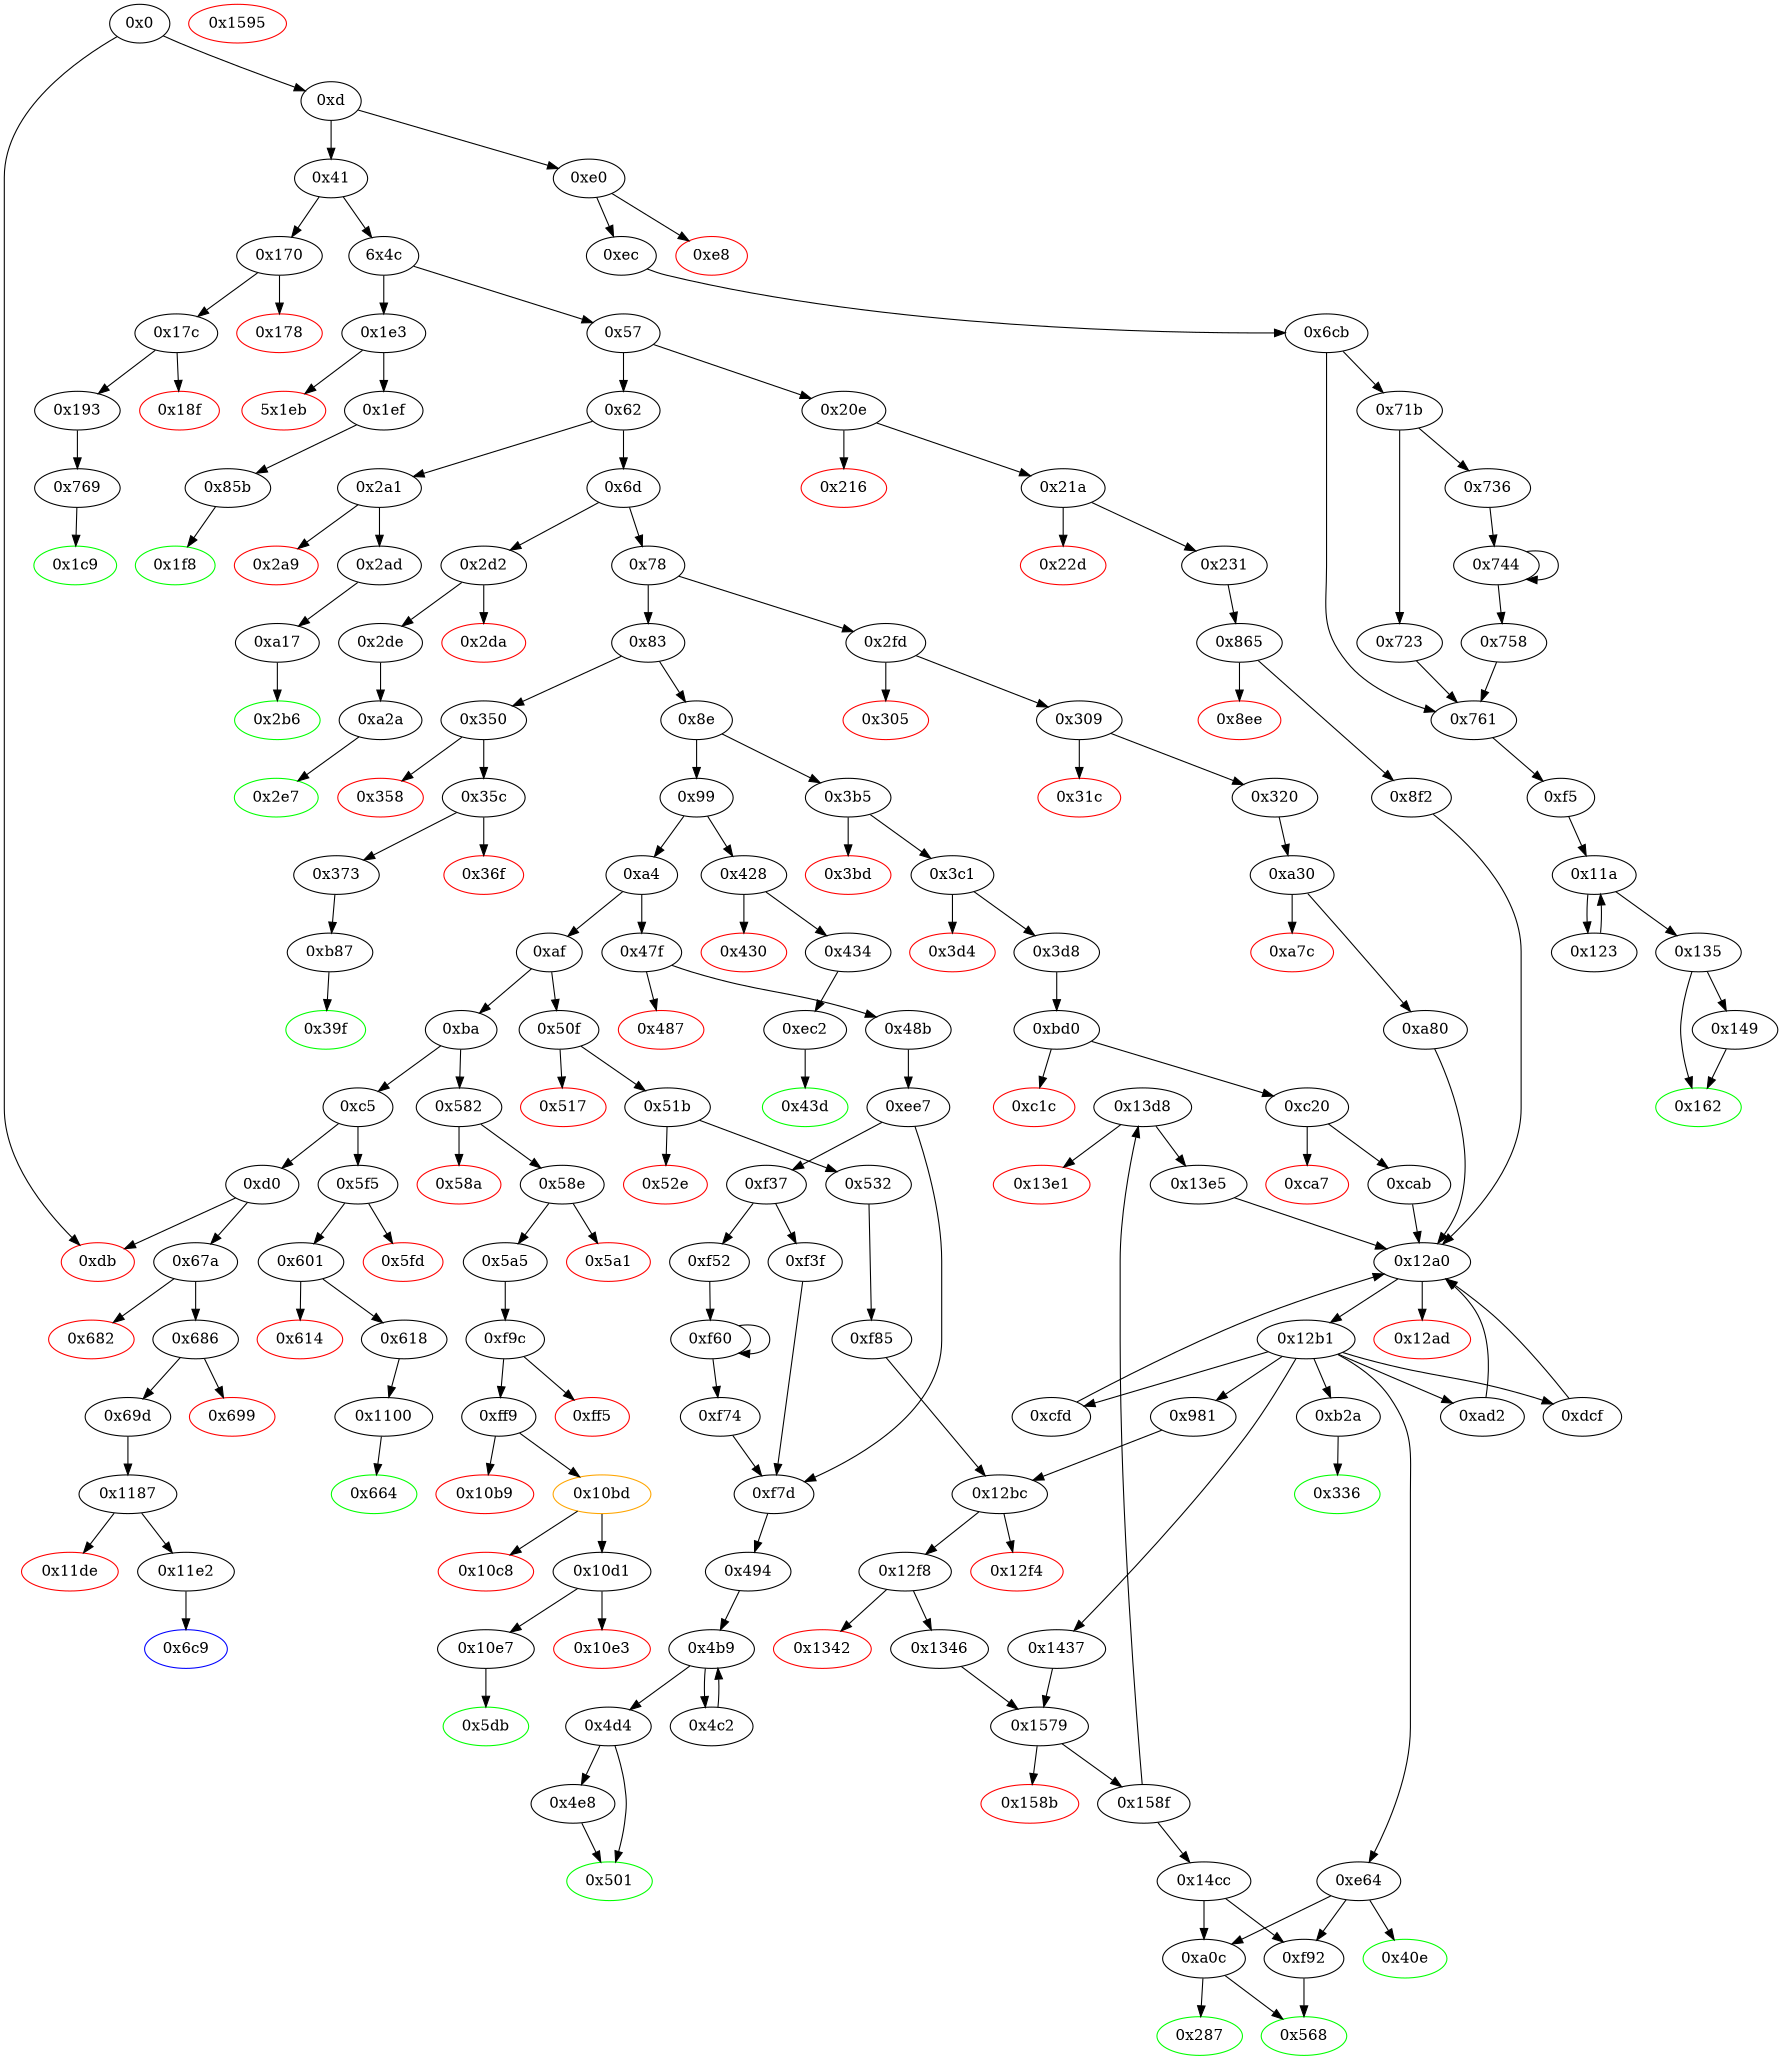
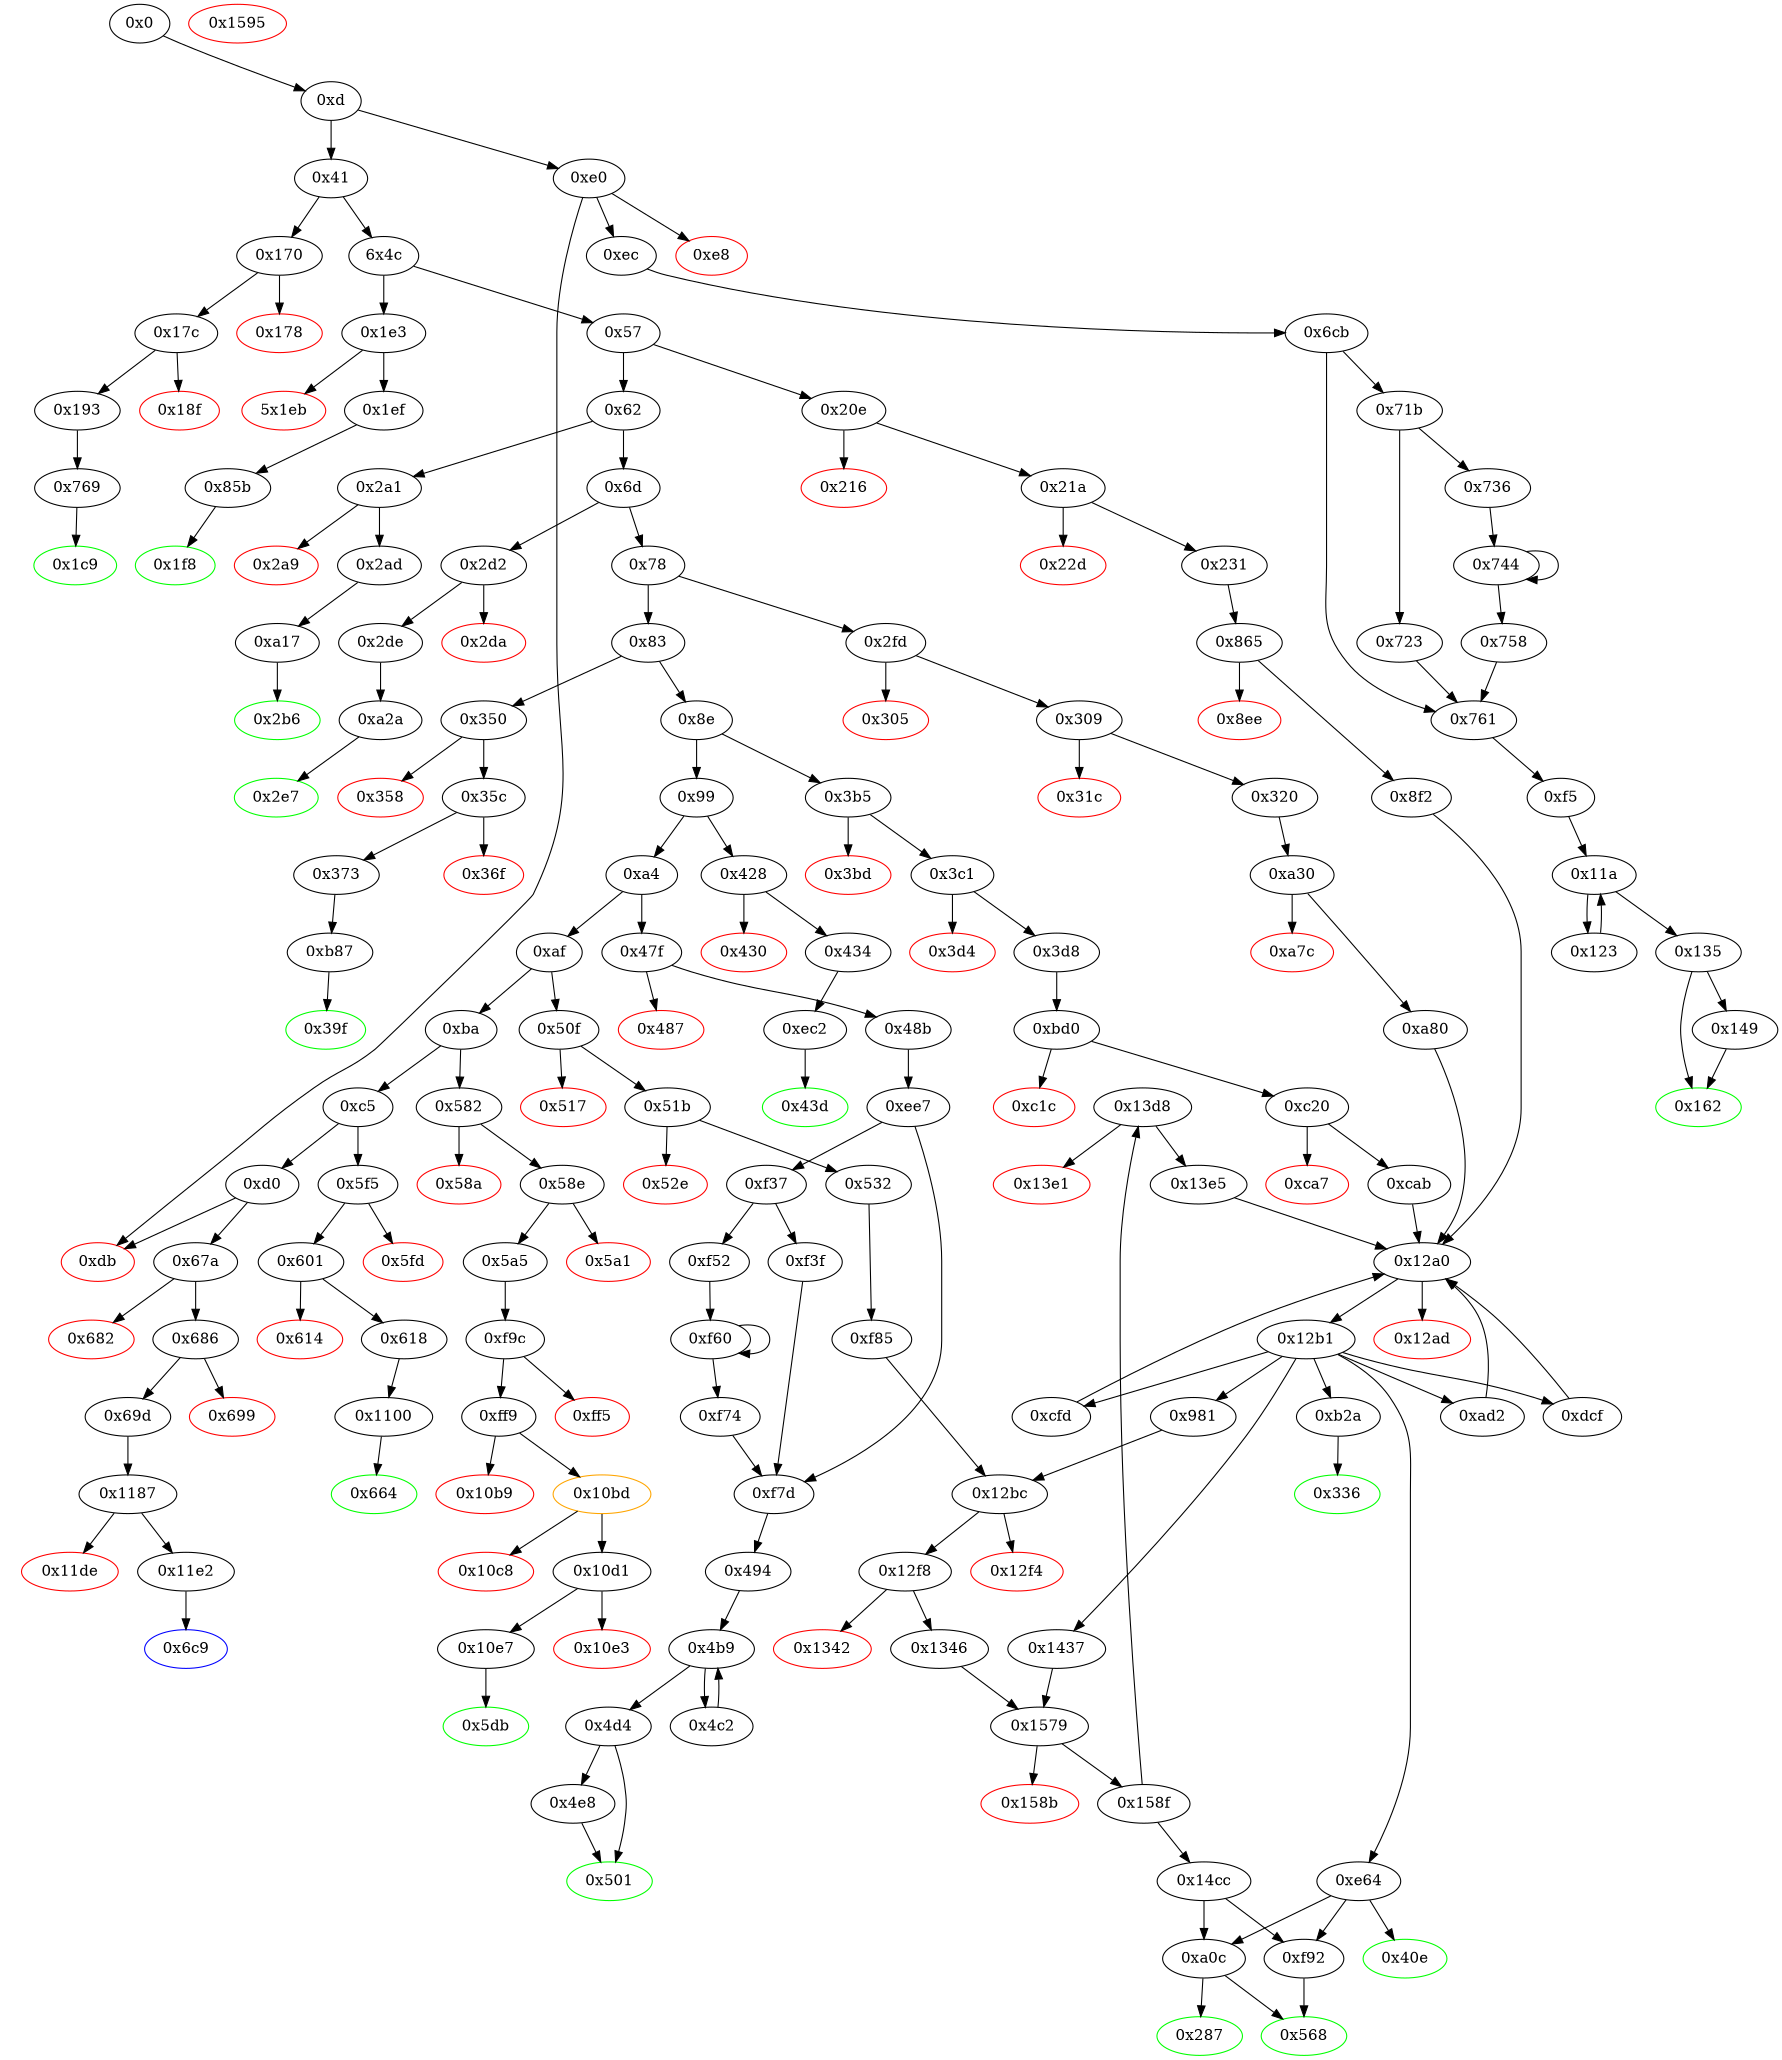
(4, 623) -> (560, 814)
